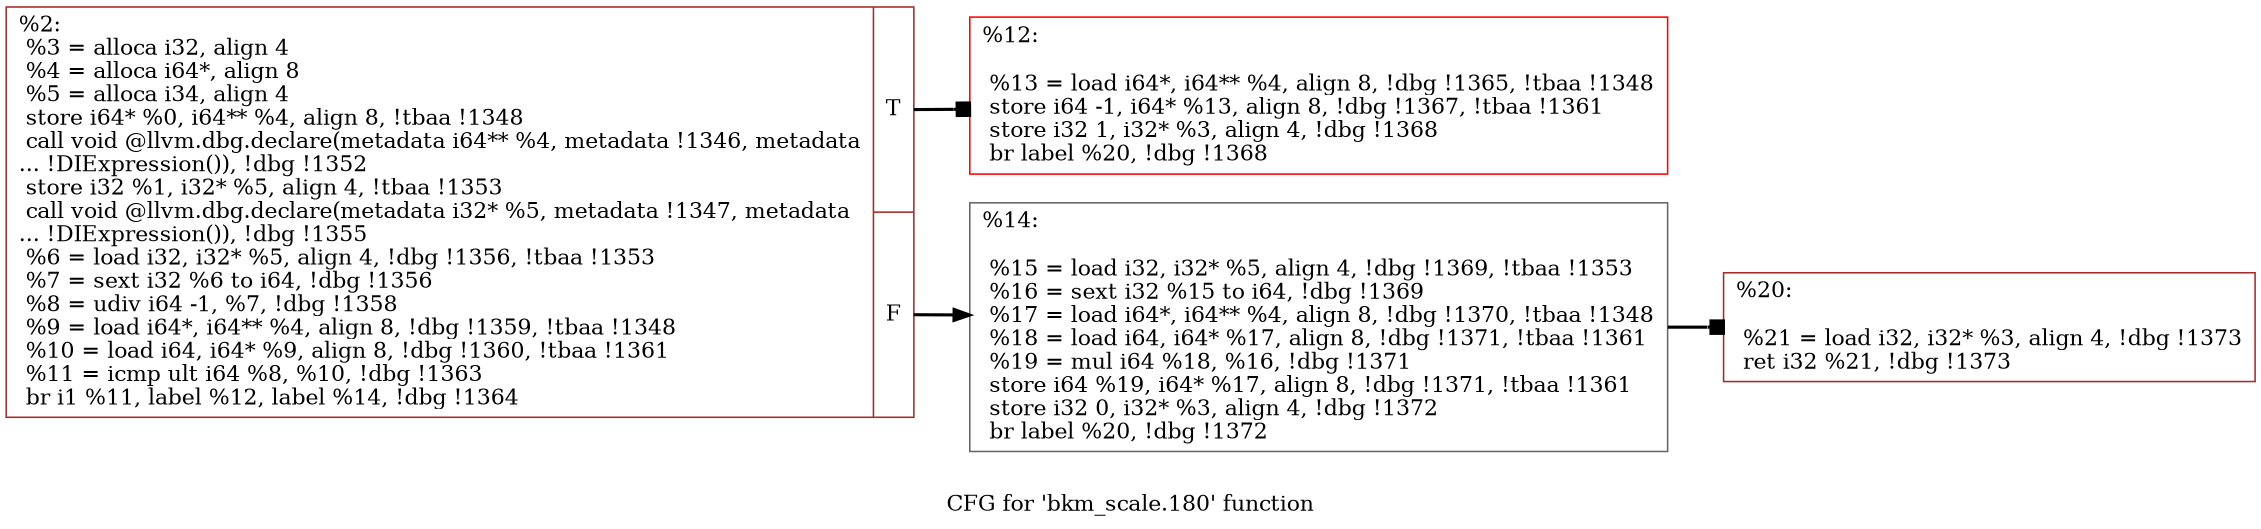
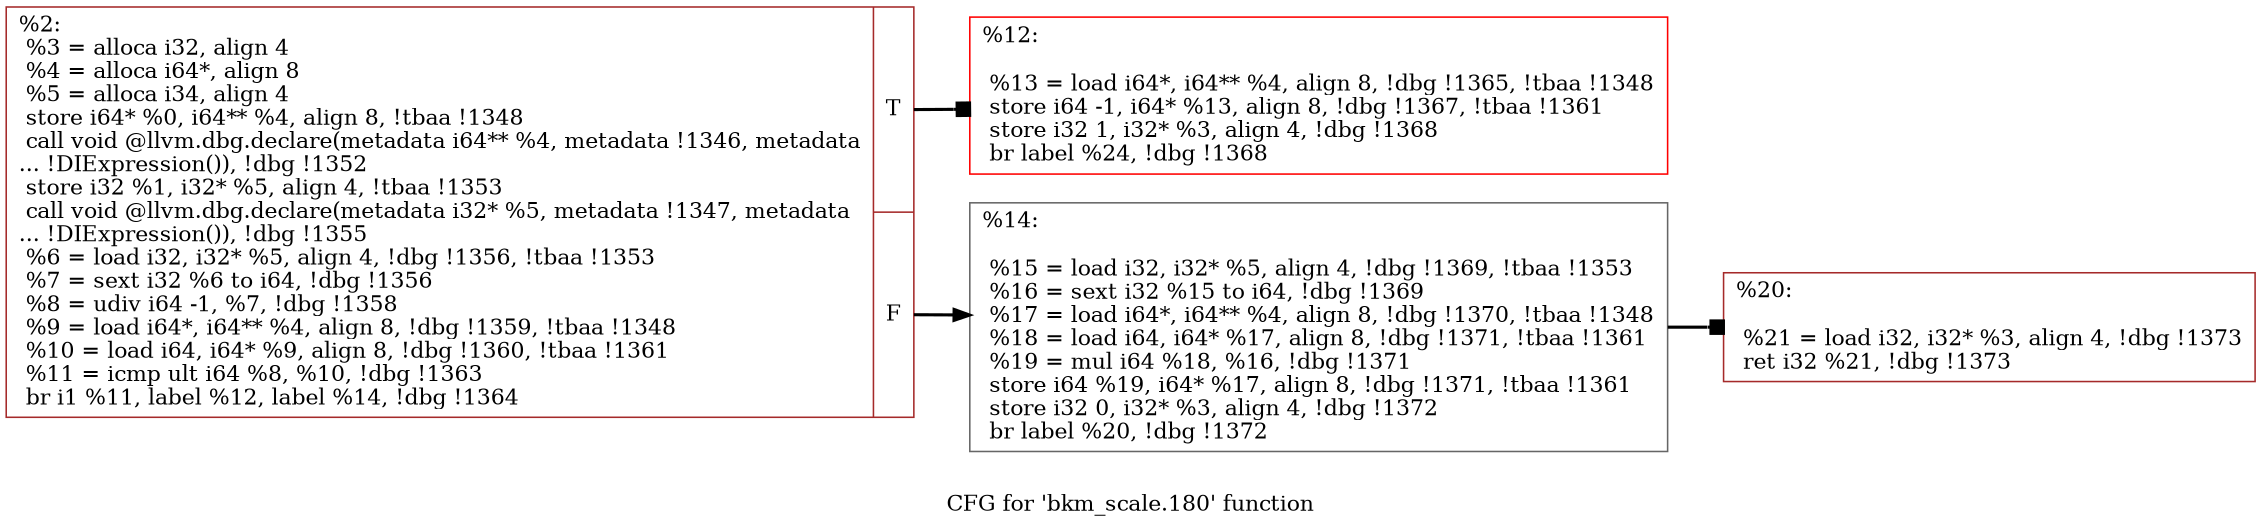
(1125, 154) -> (1125, 154)
